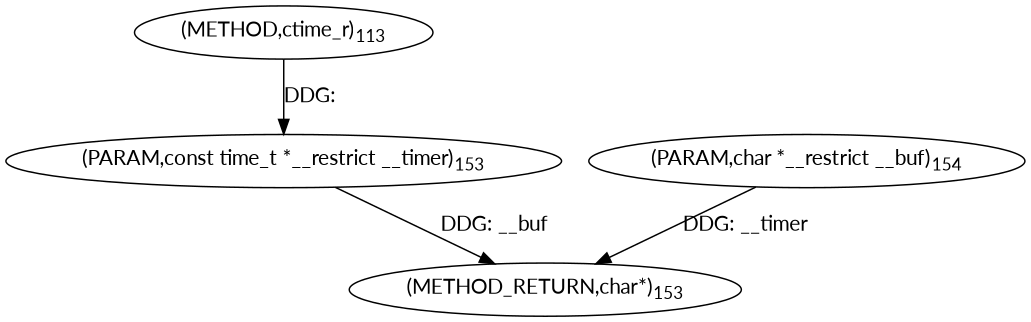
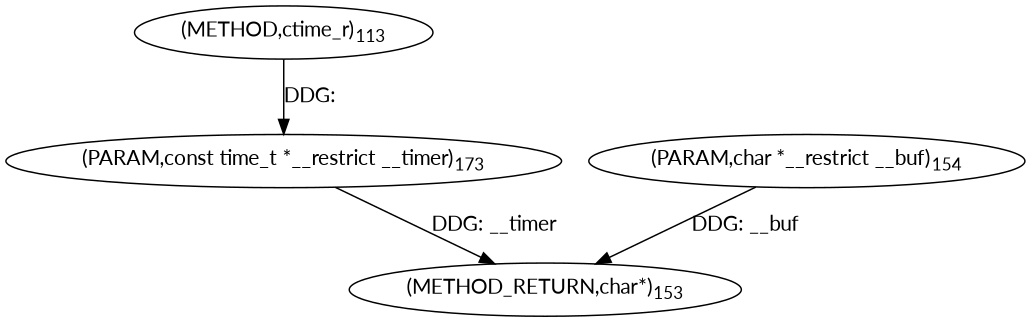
(470, 159) -> (470, 159)
(494, 225) -> (494, 225)
(746, 225) -> (746, 225)
